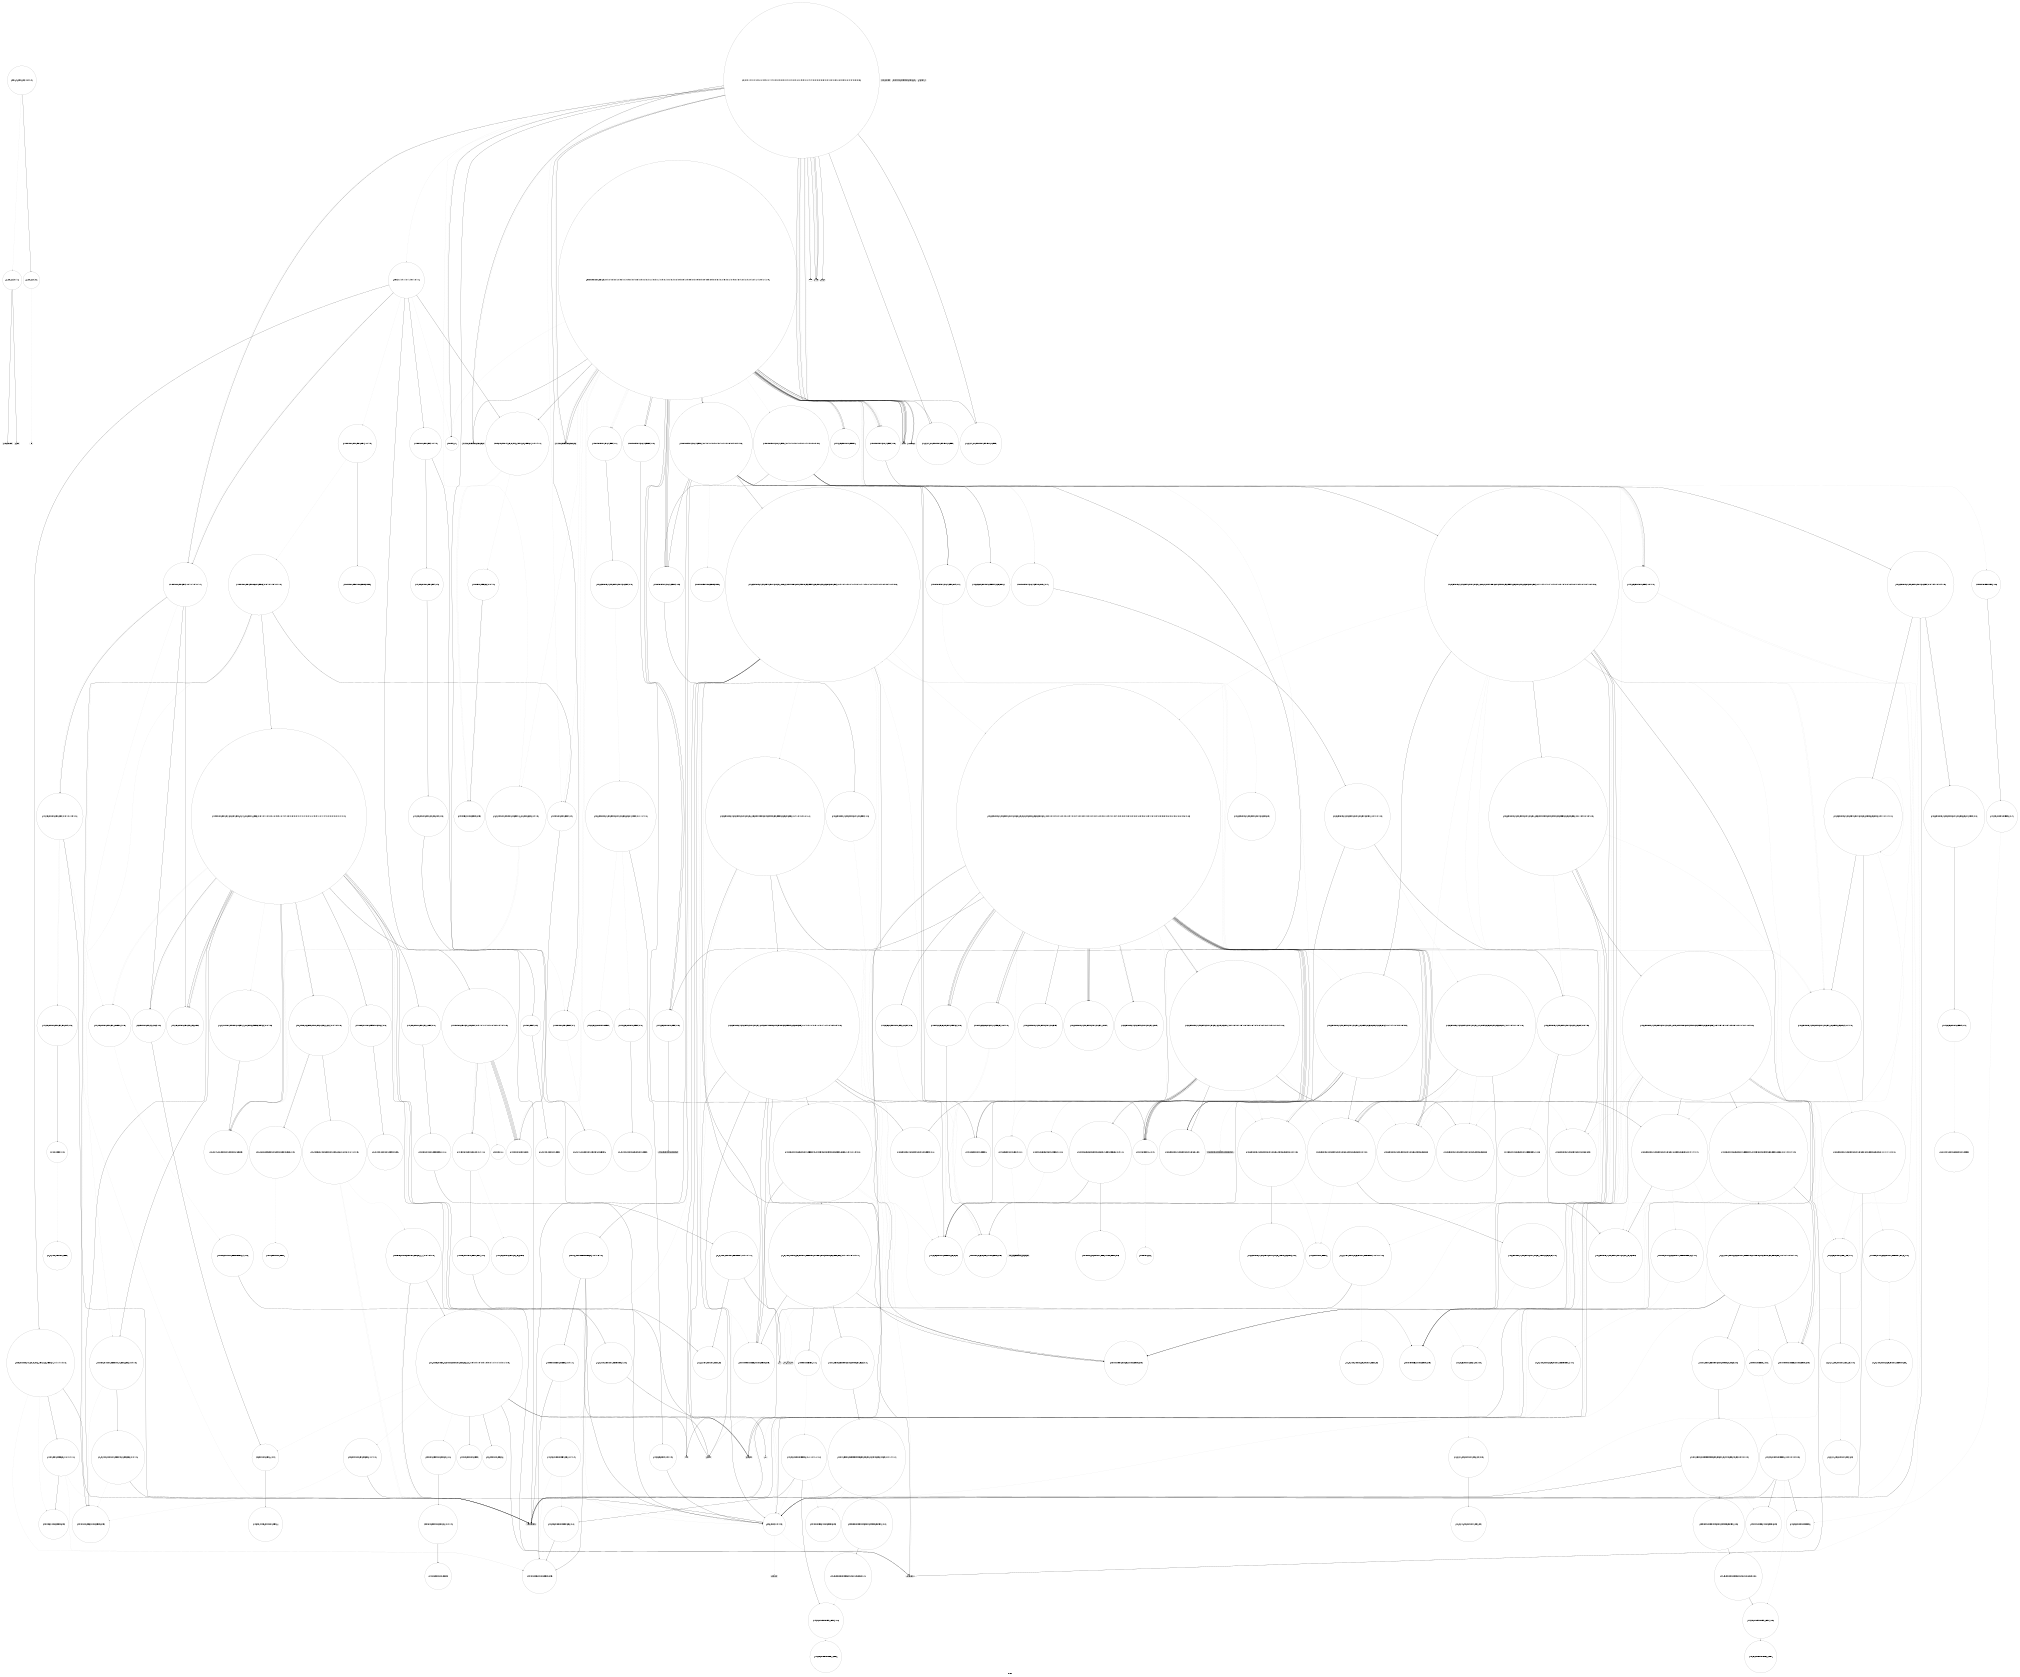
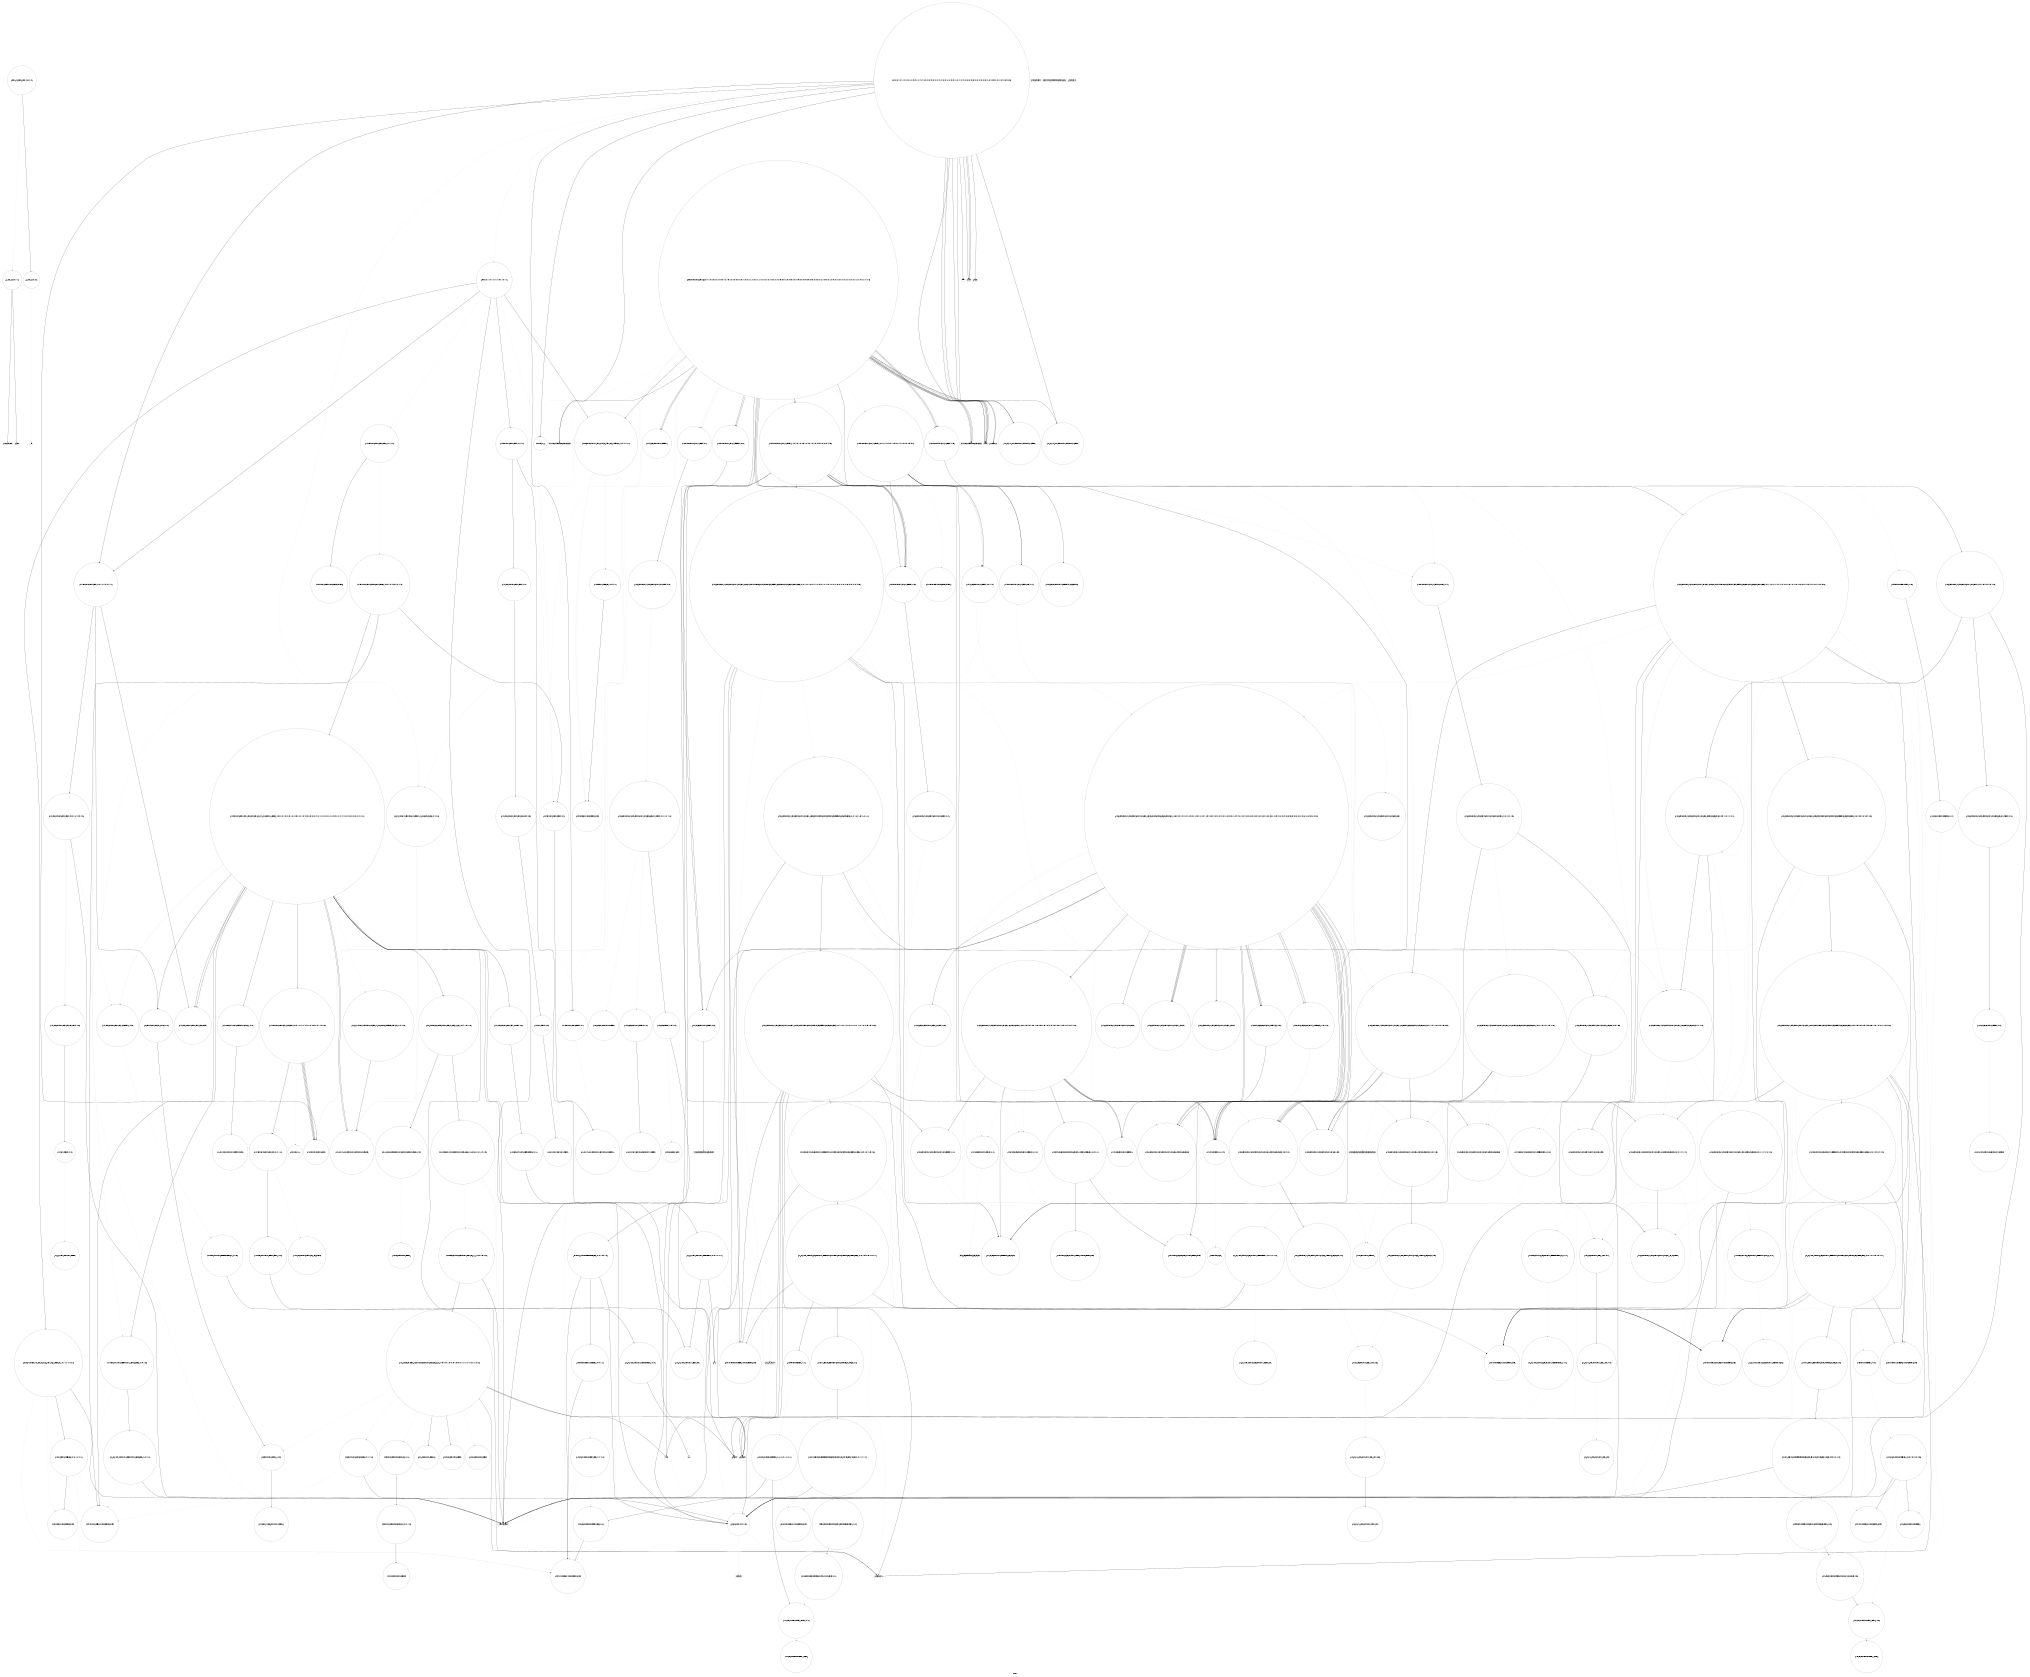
none -> (672, 1152)
none -> (478, 1457)
